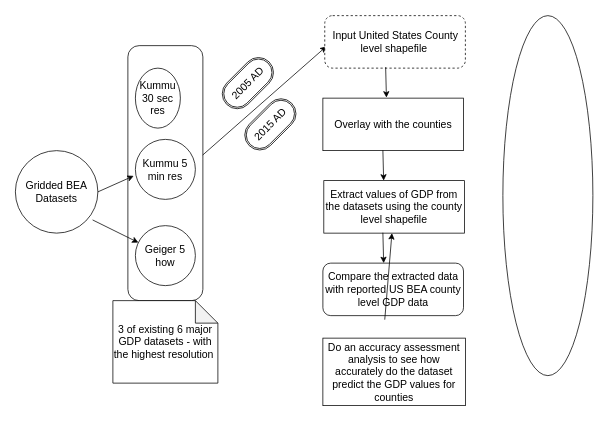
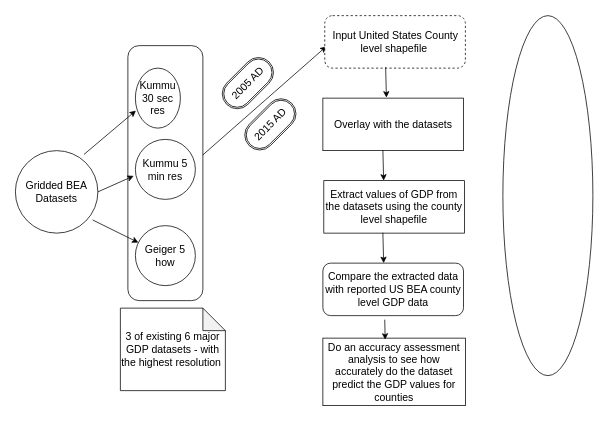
(393, 124) -> (393, 124)
none -> (108, 134)
(388, 279) -> (385, 324)
(165, 342) -> (173, 349)
